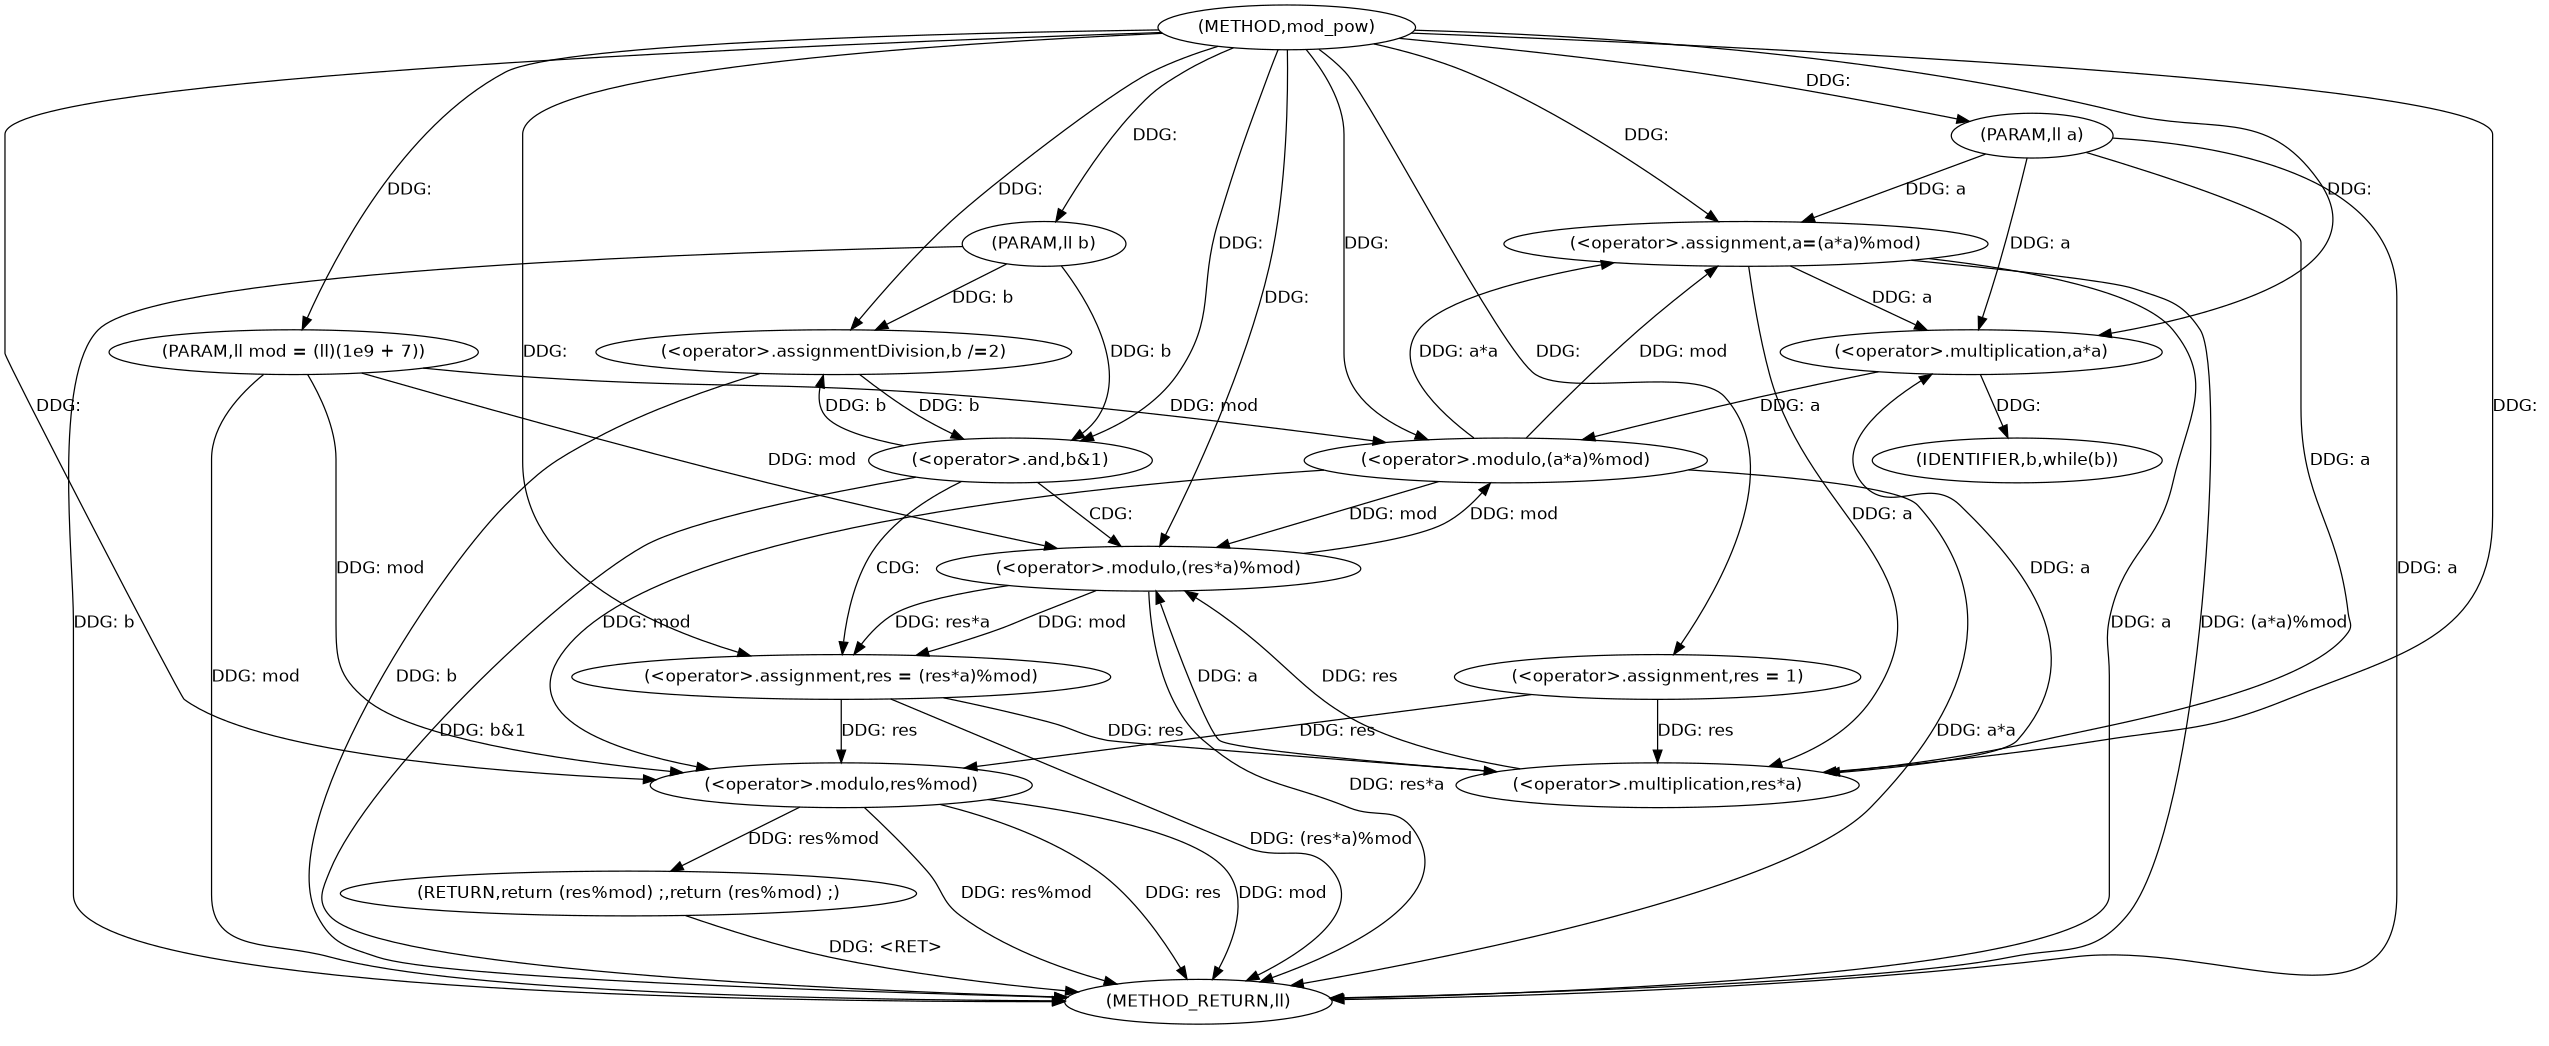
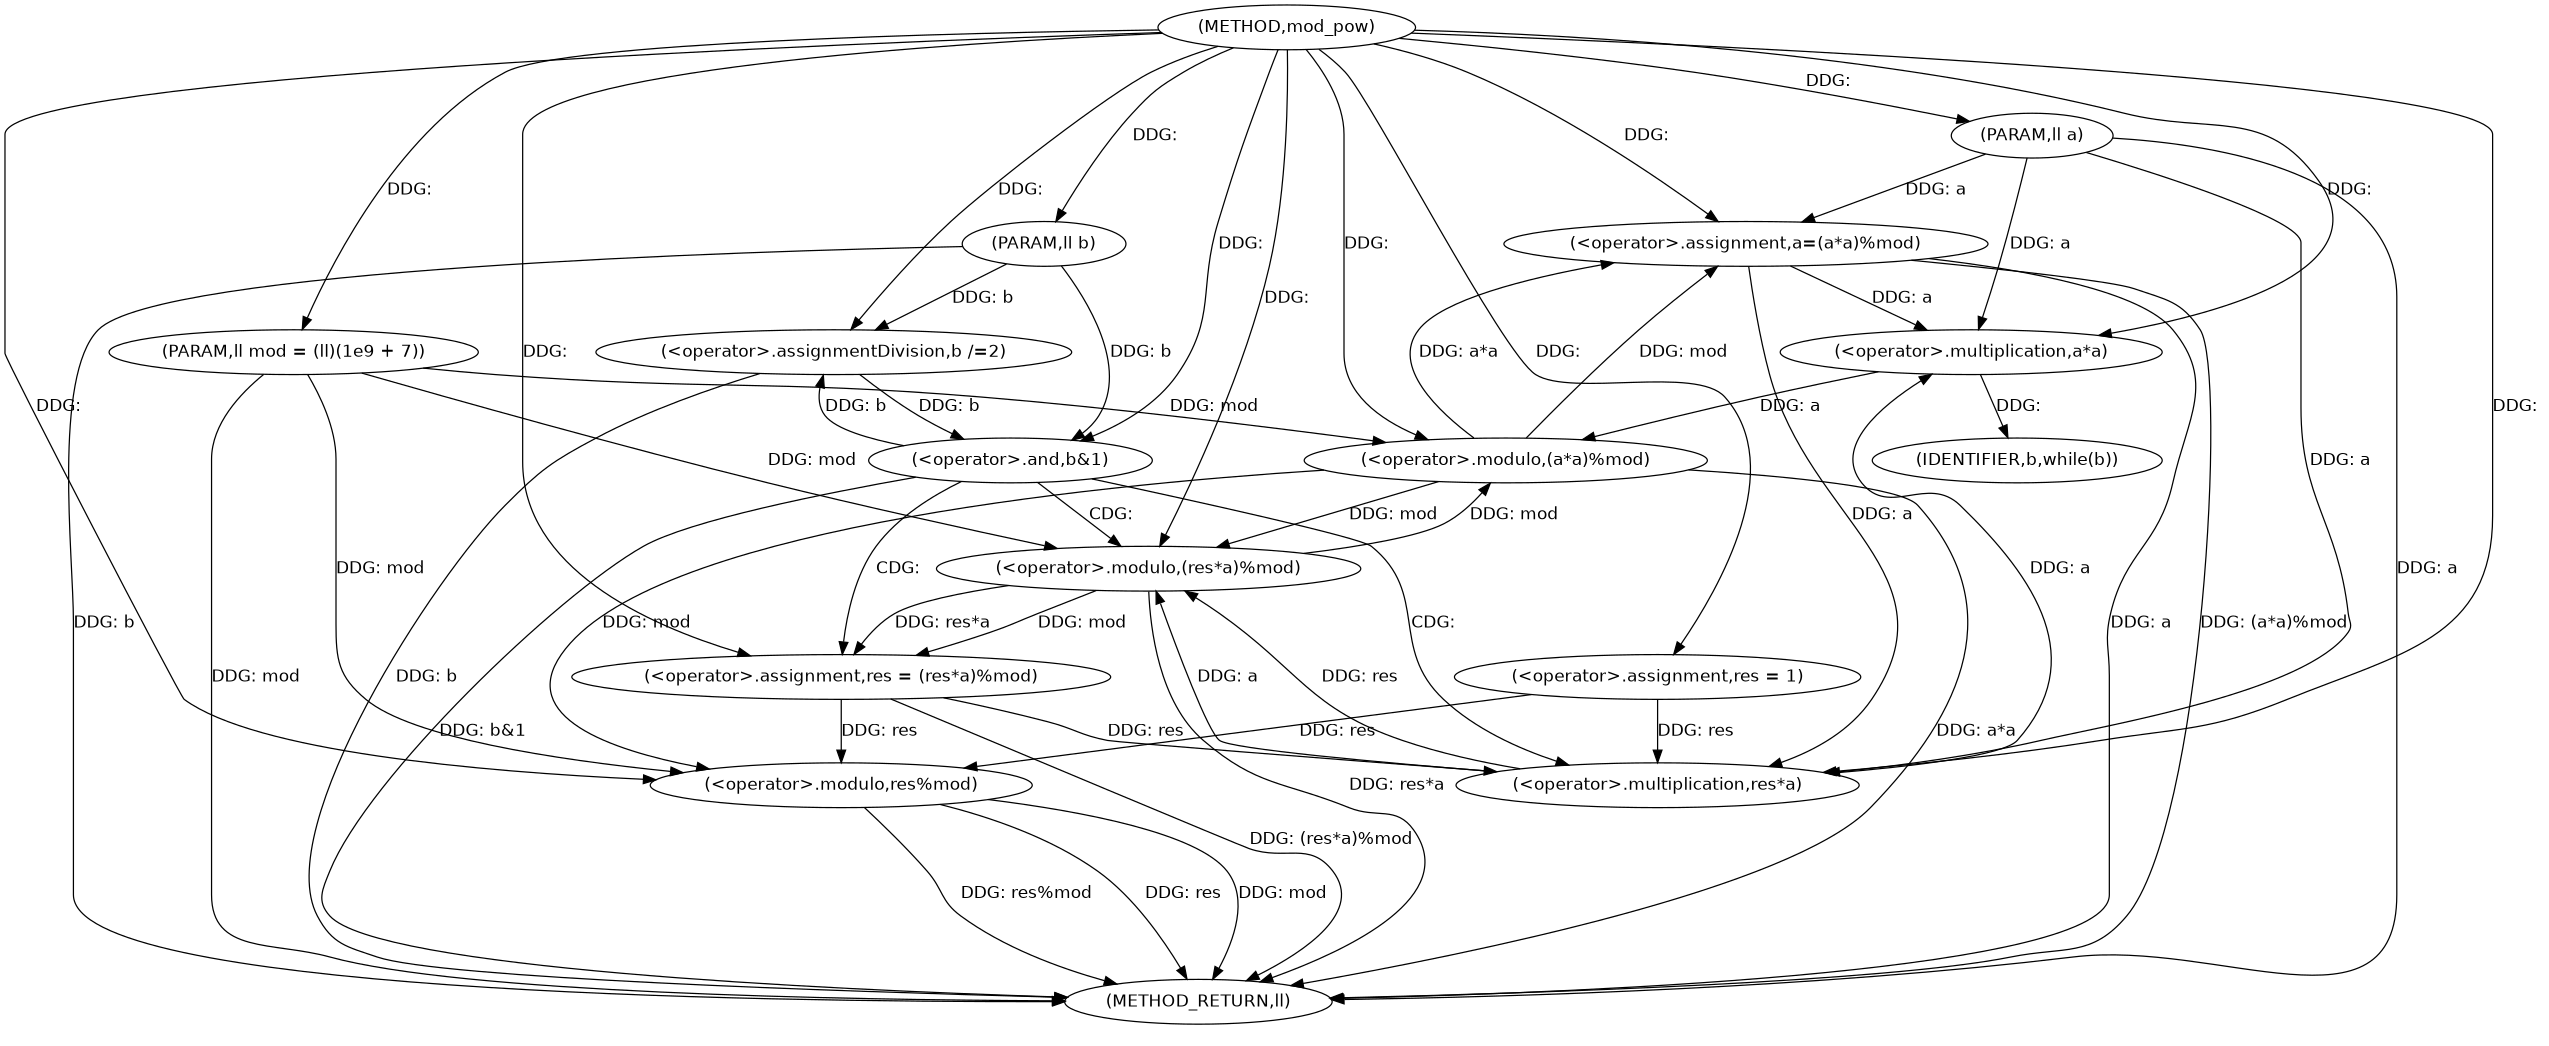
none -> (1377, 552)
(628, 894) -> none
